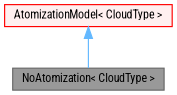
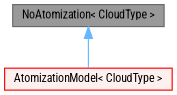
(88, 53) -> (88, 53)
